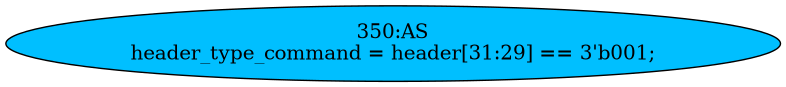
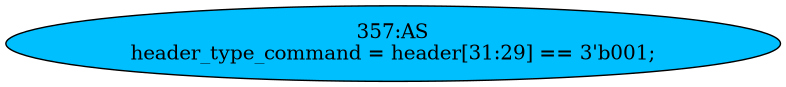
(393, 44) -> (393, 44)
